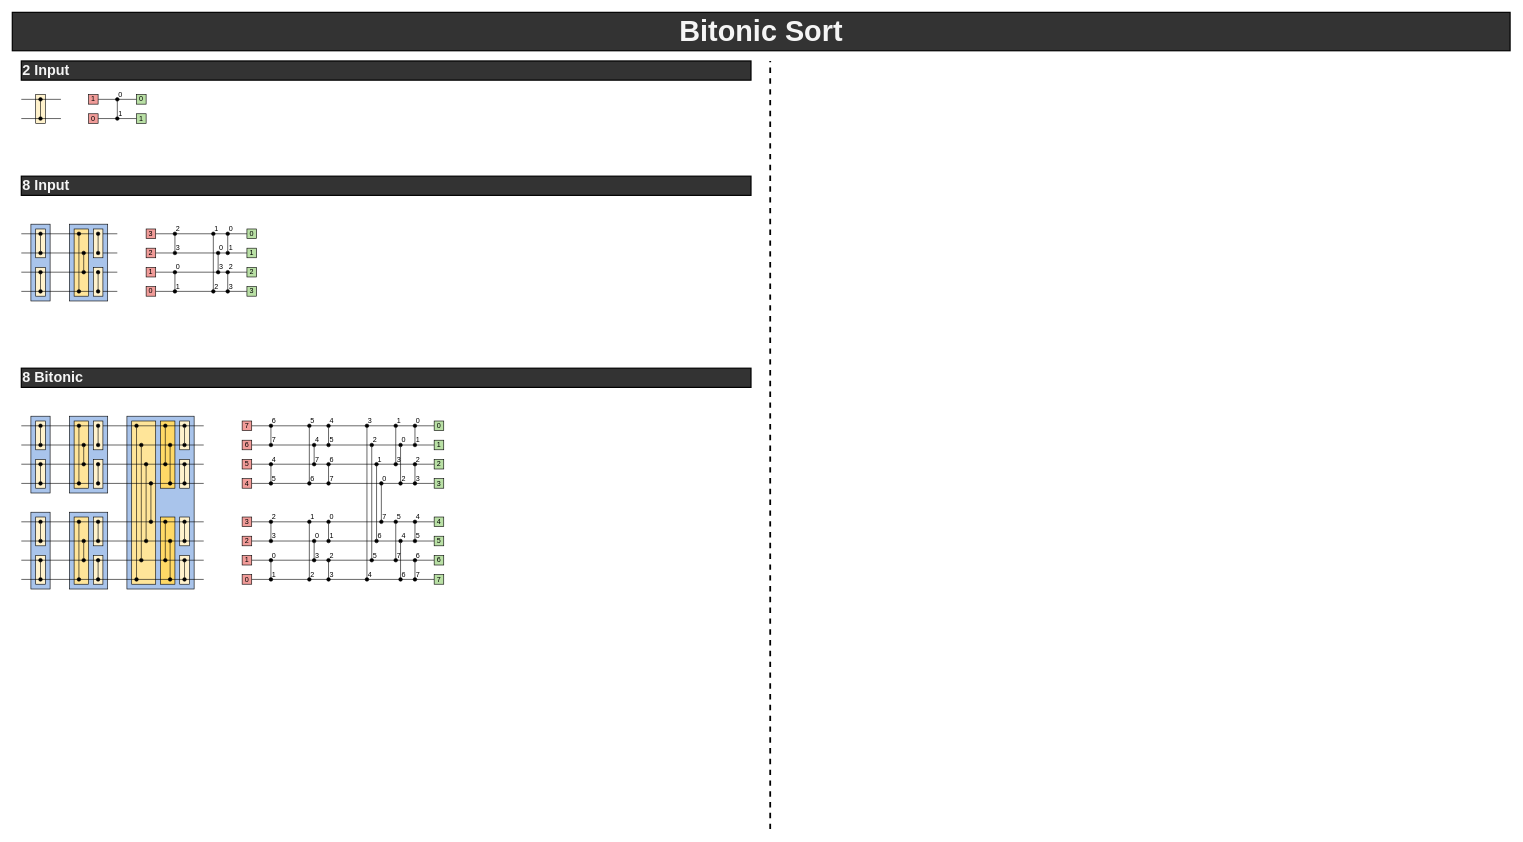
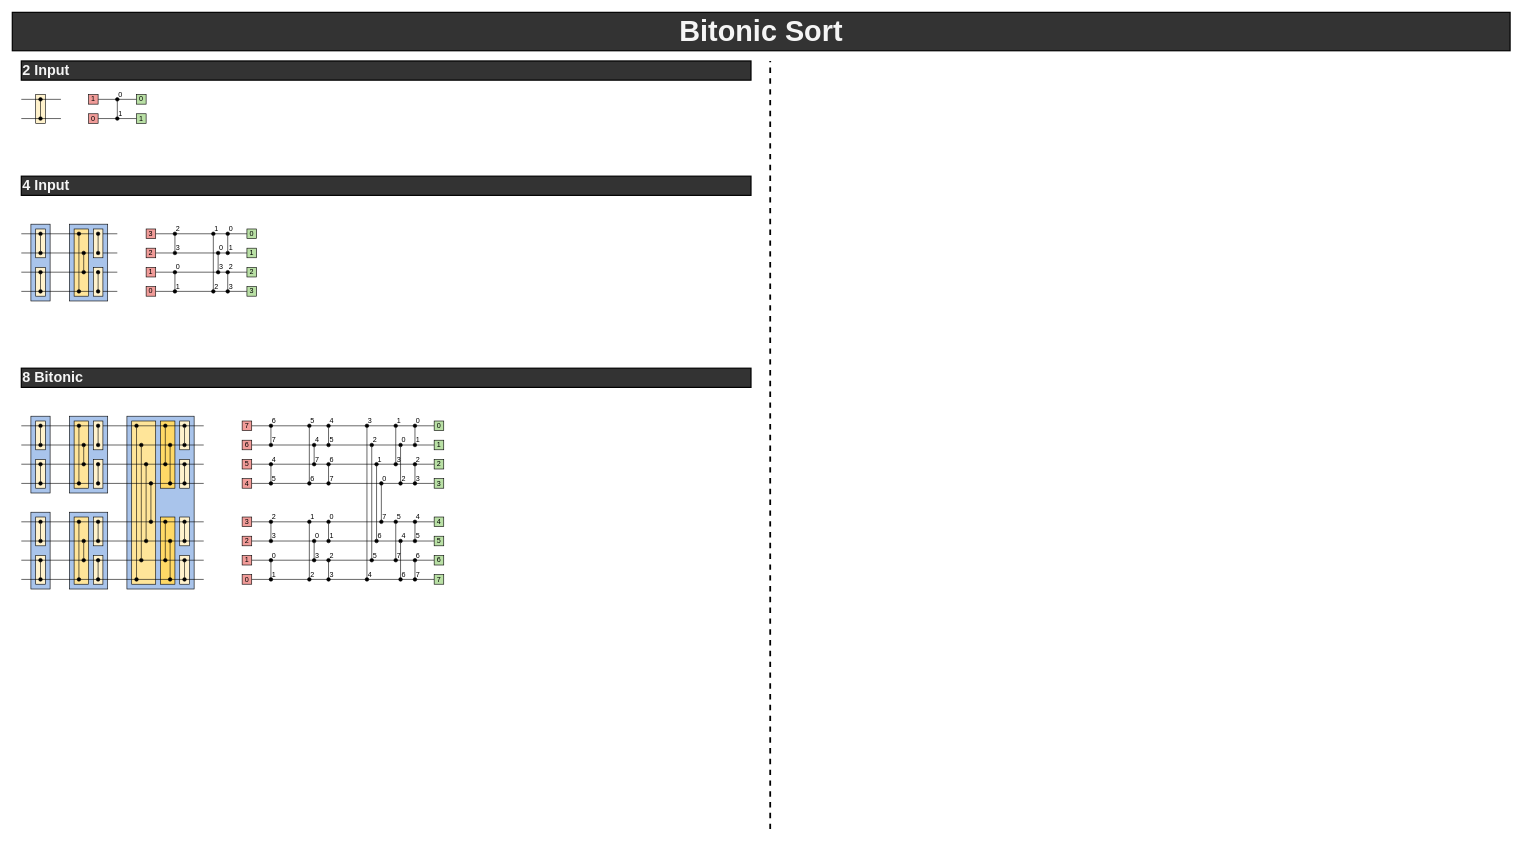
(49, 186) -> (49, 186)
